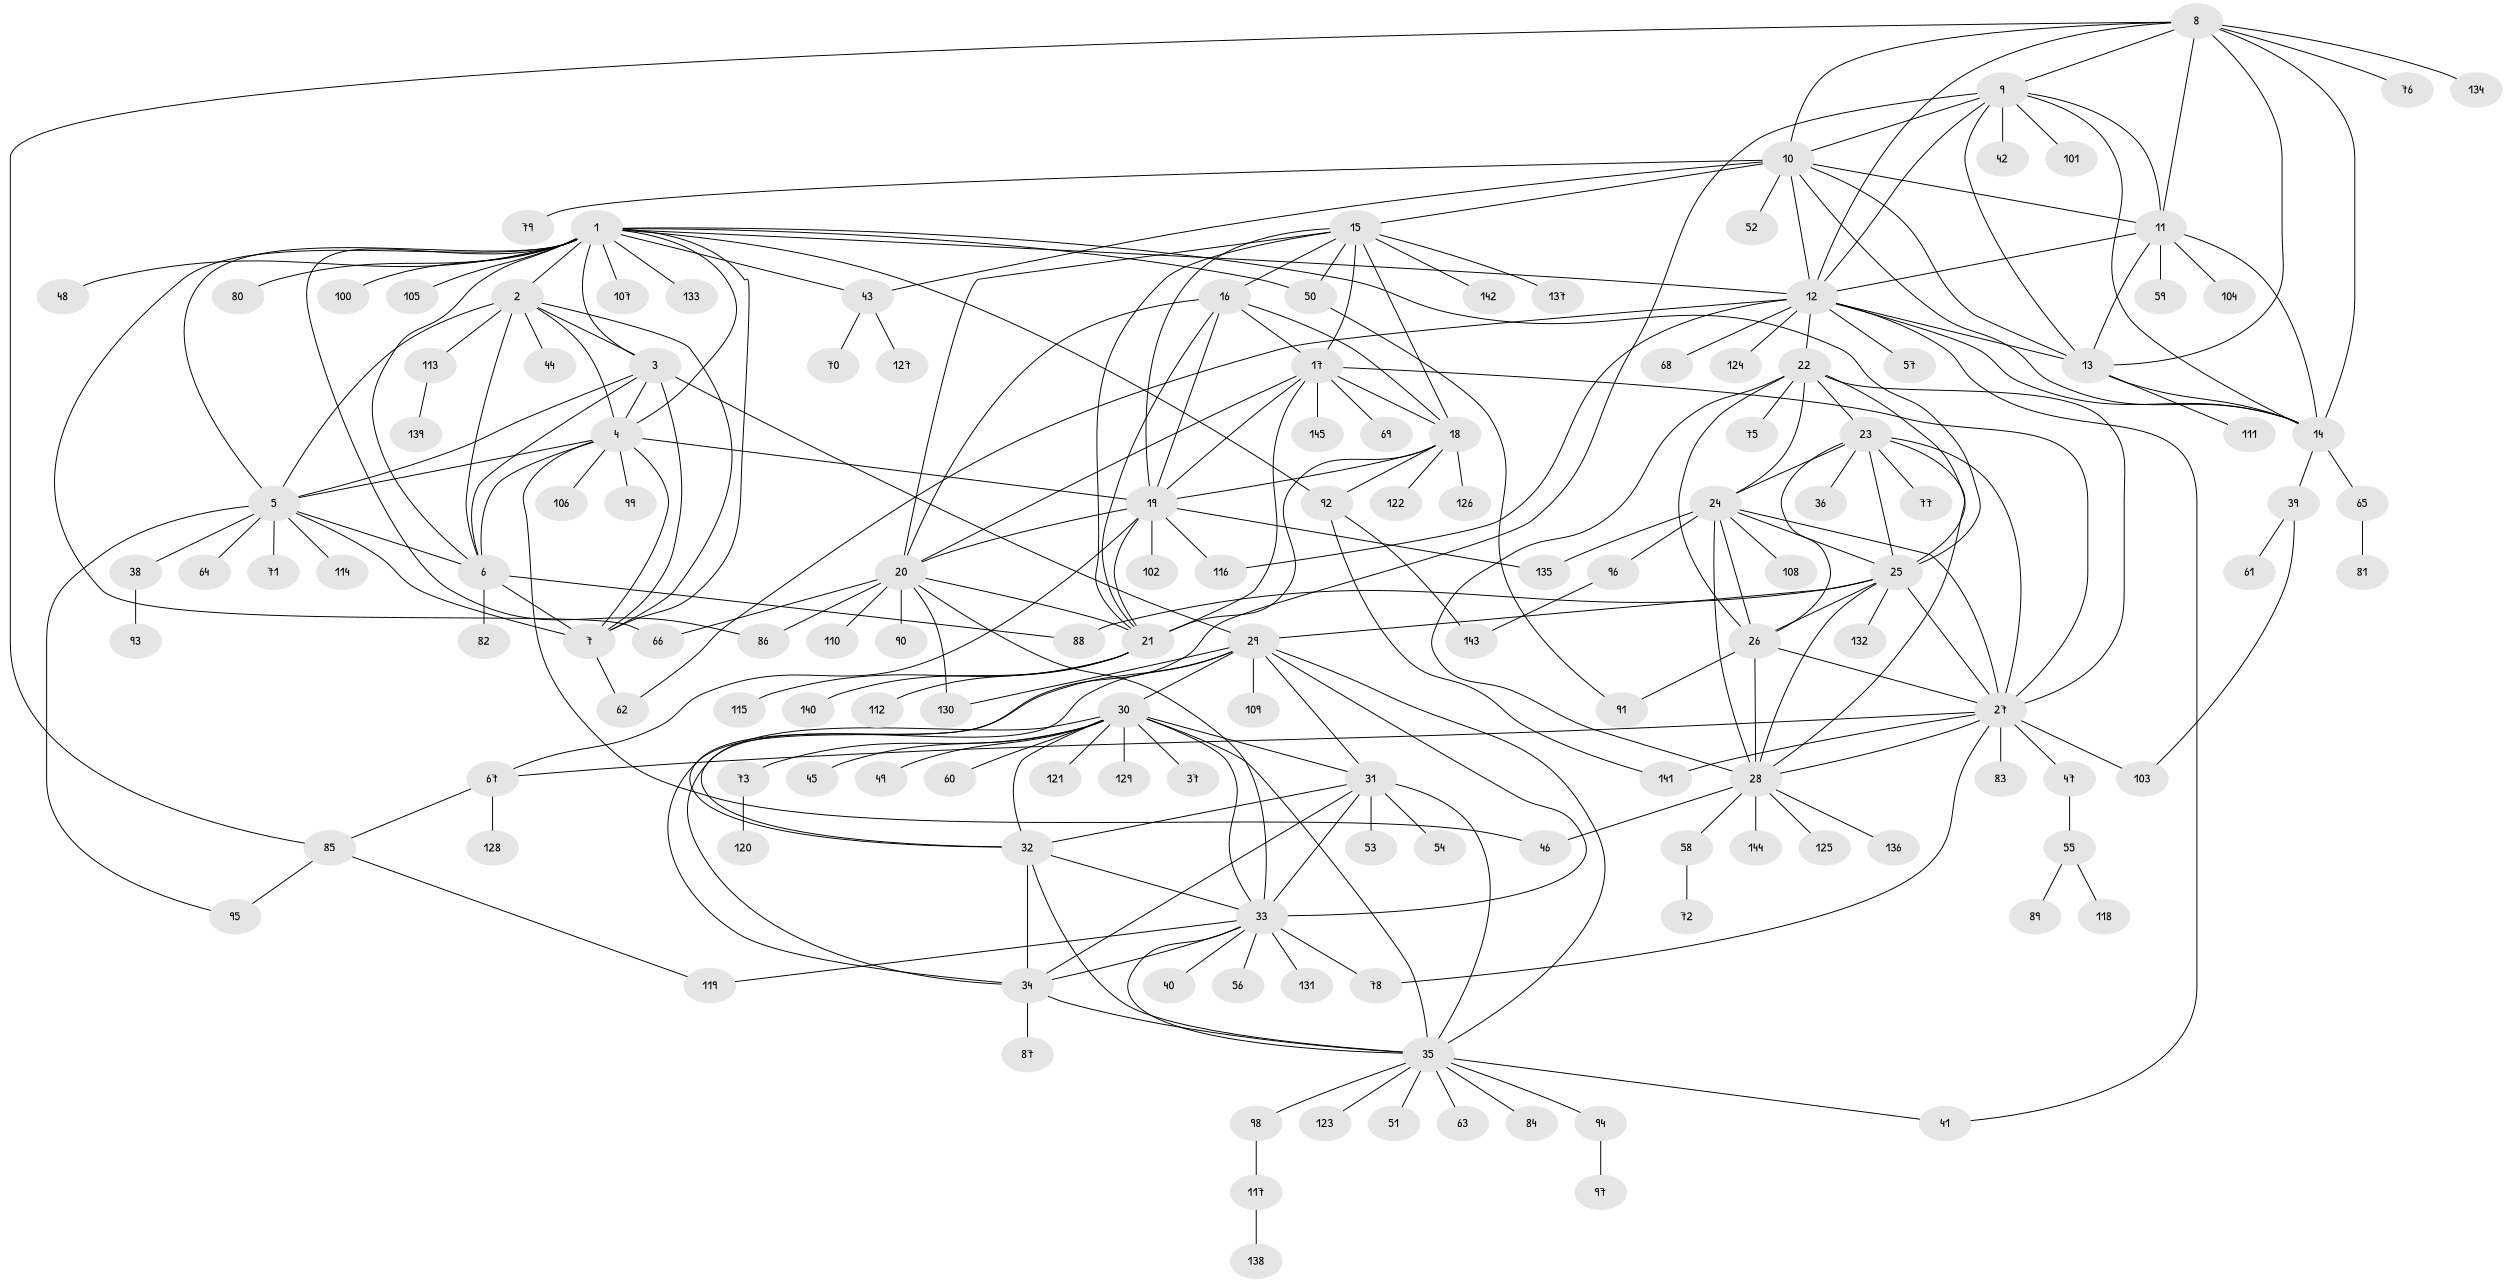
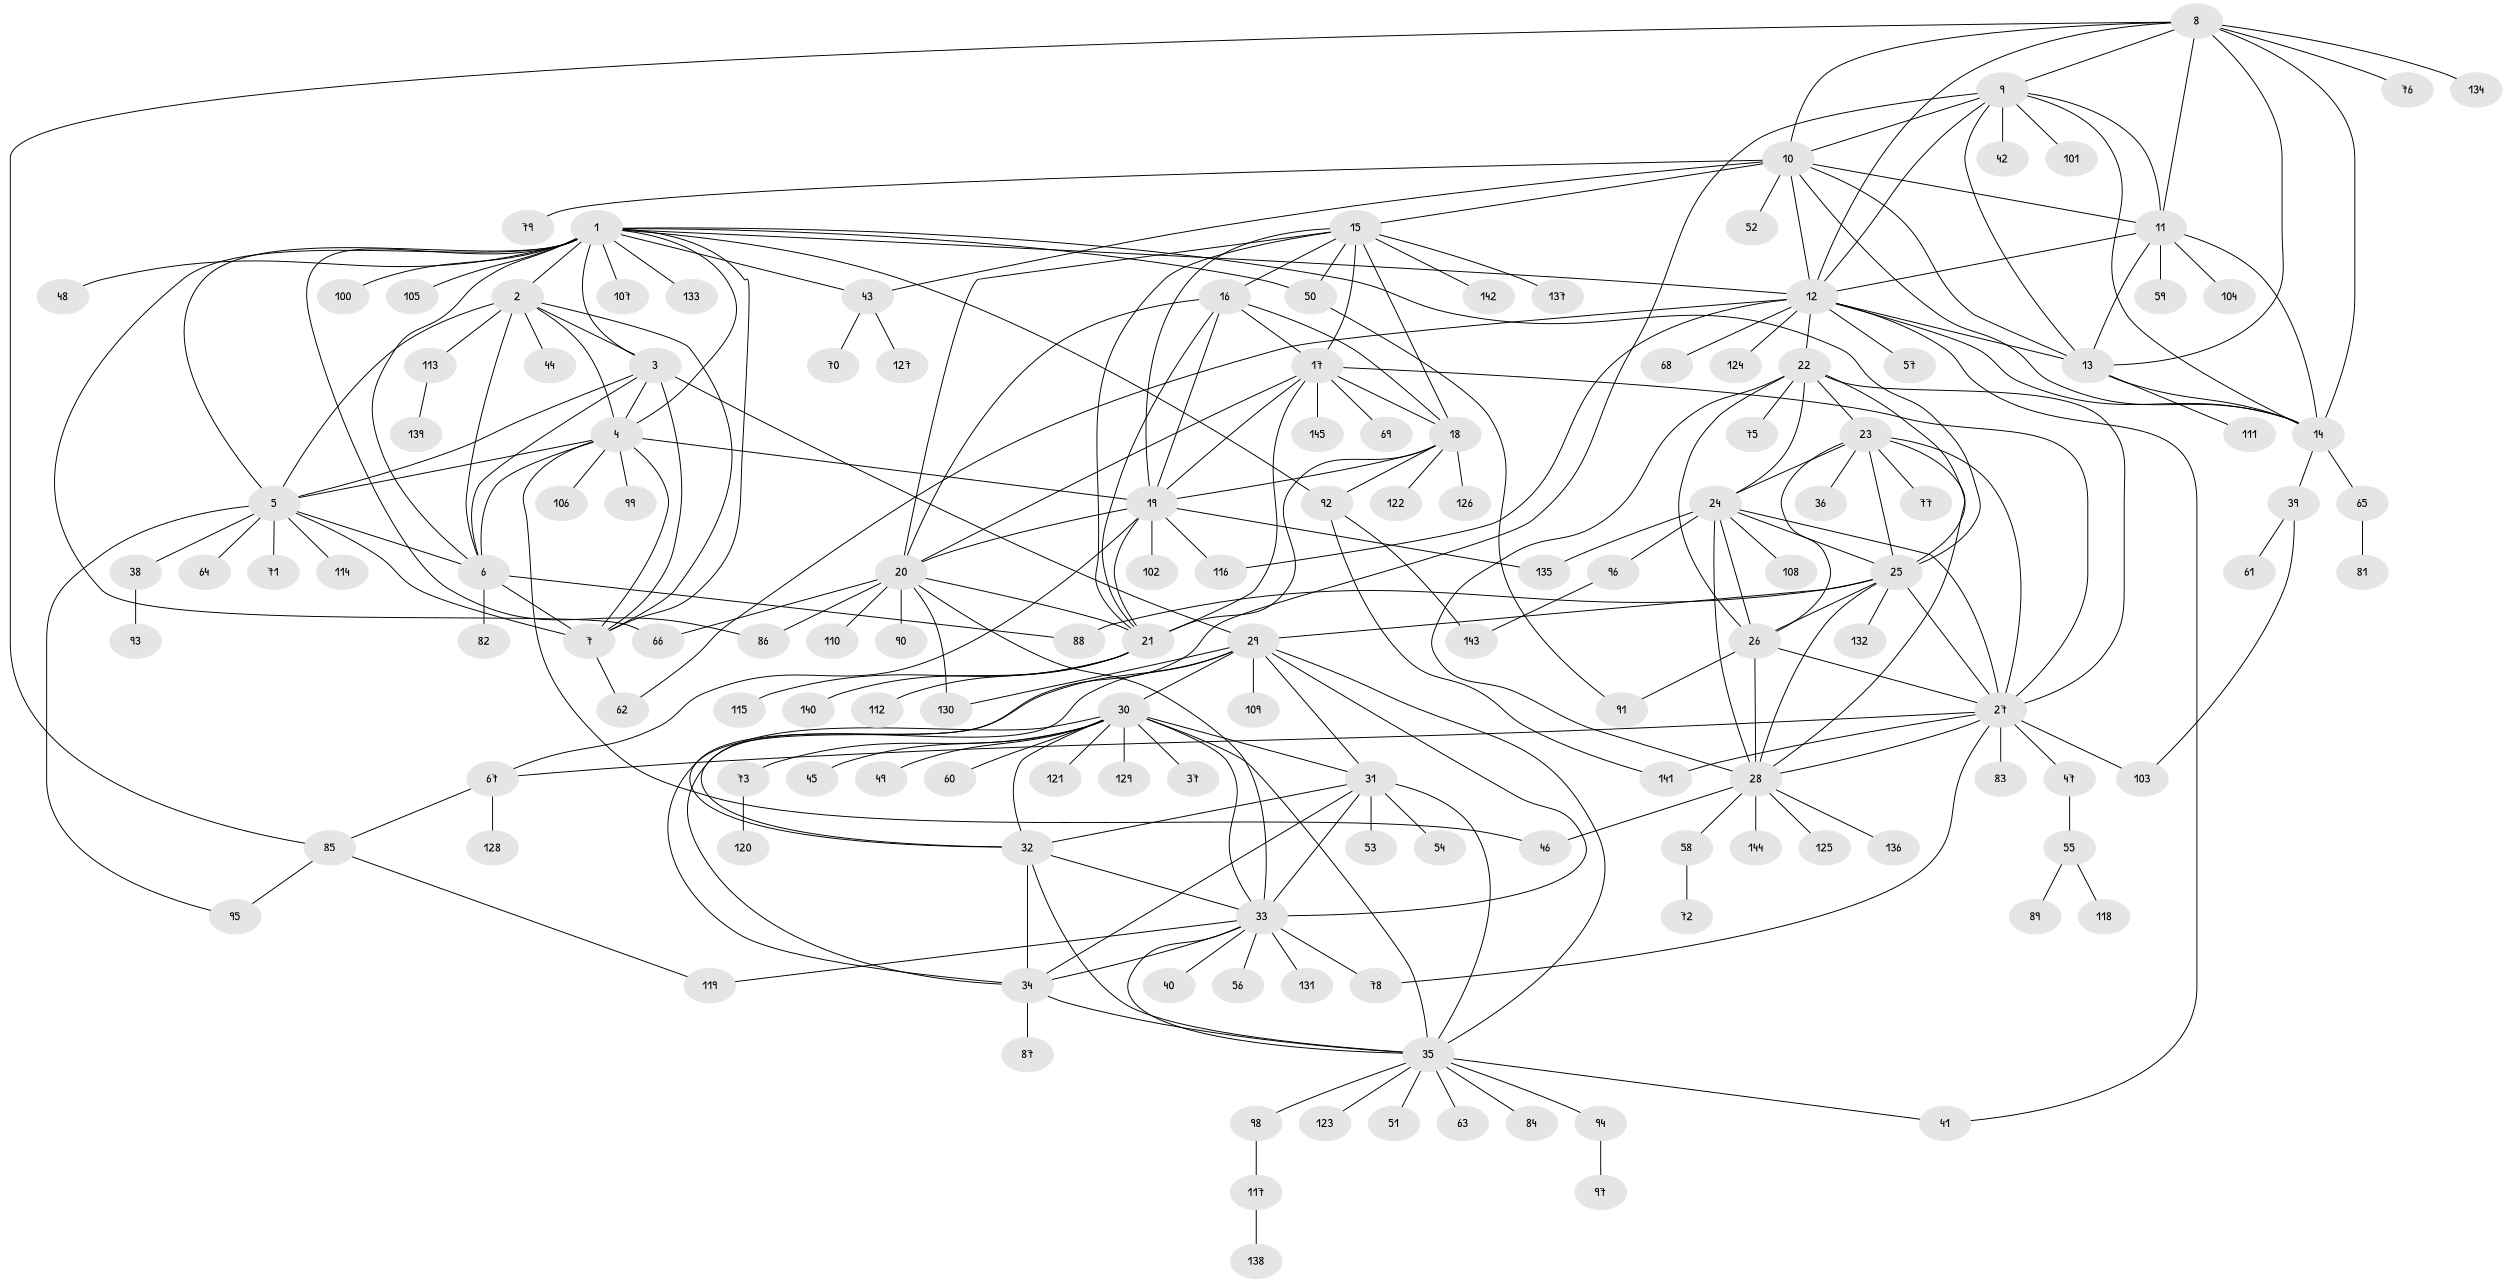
(238, 297) -> none
